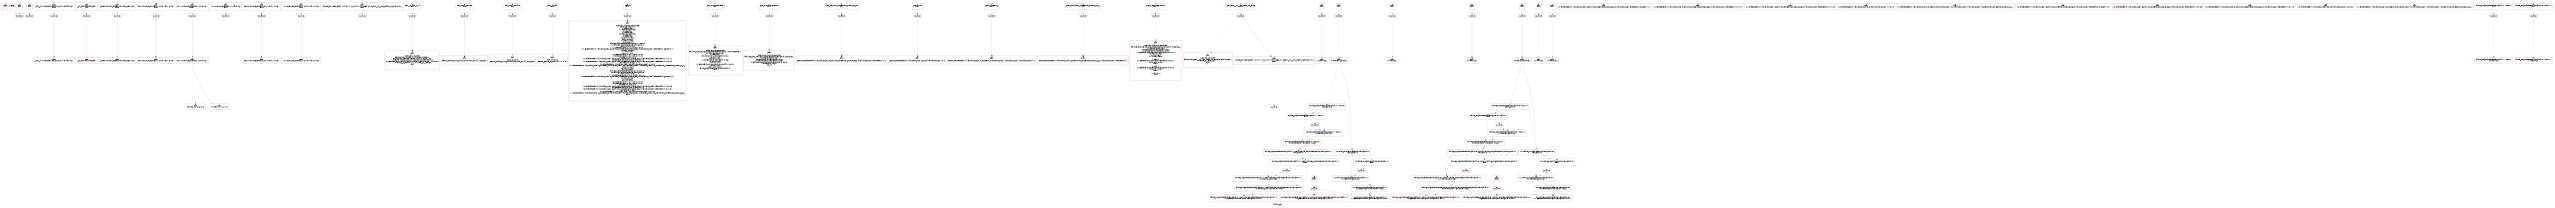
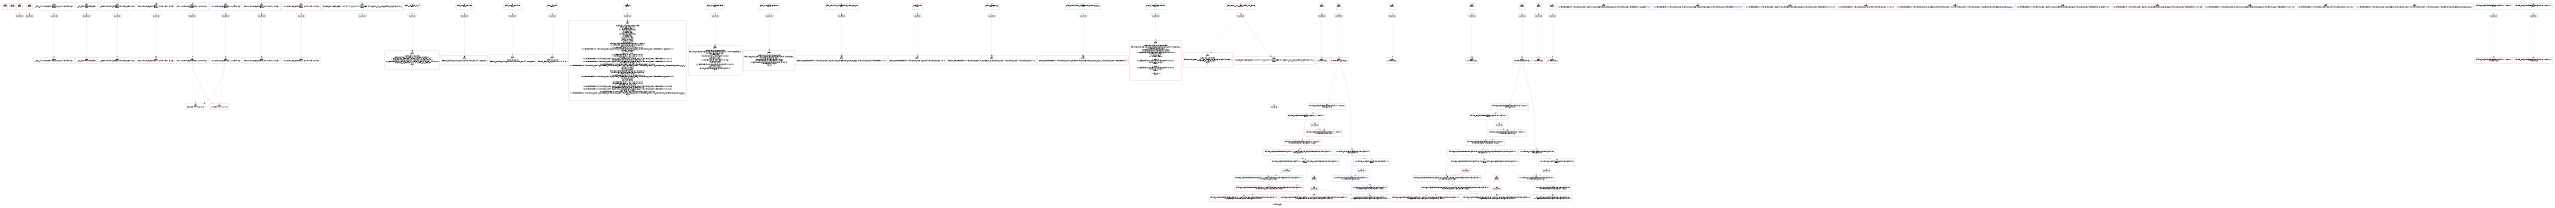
none -> (226, 60)
